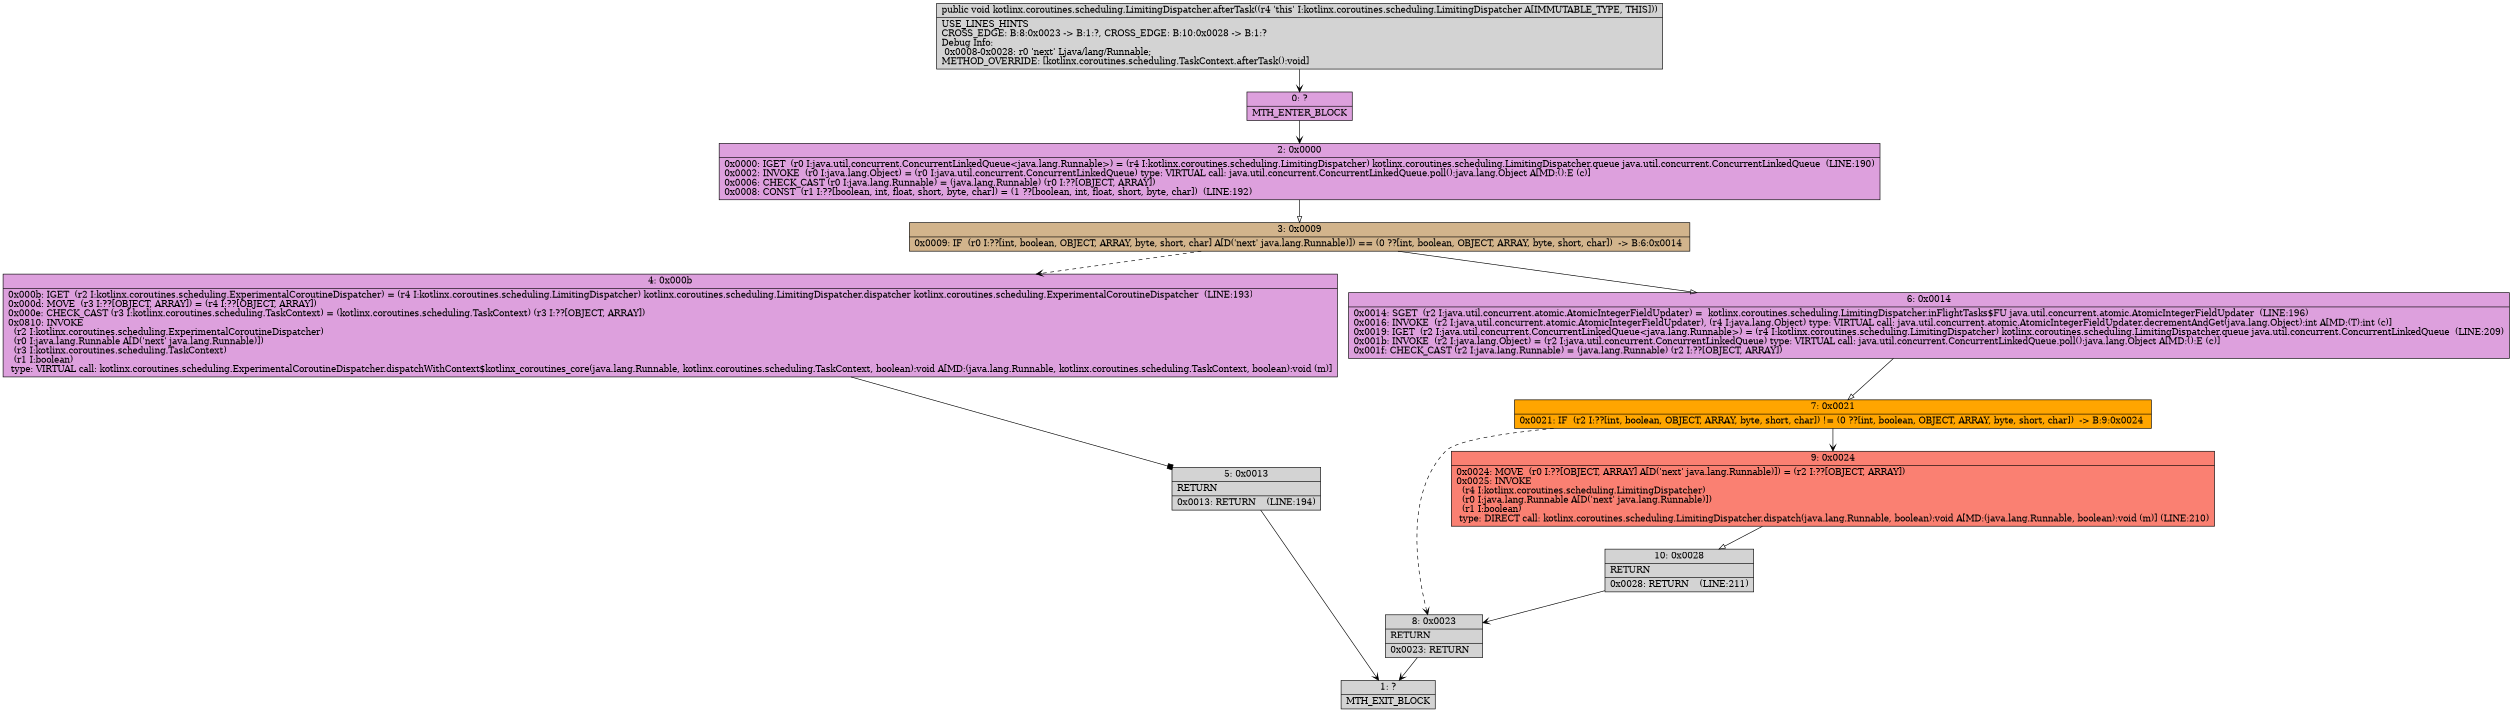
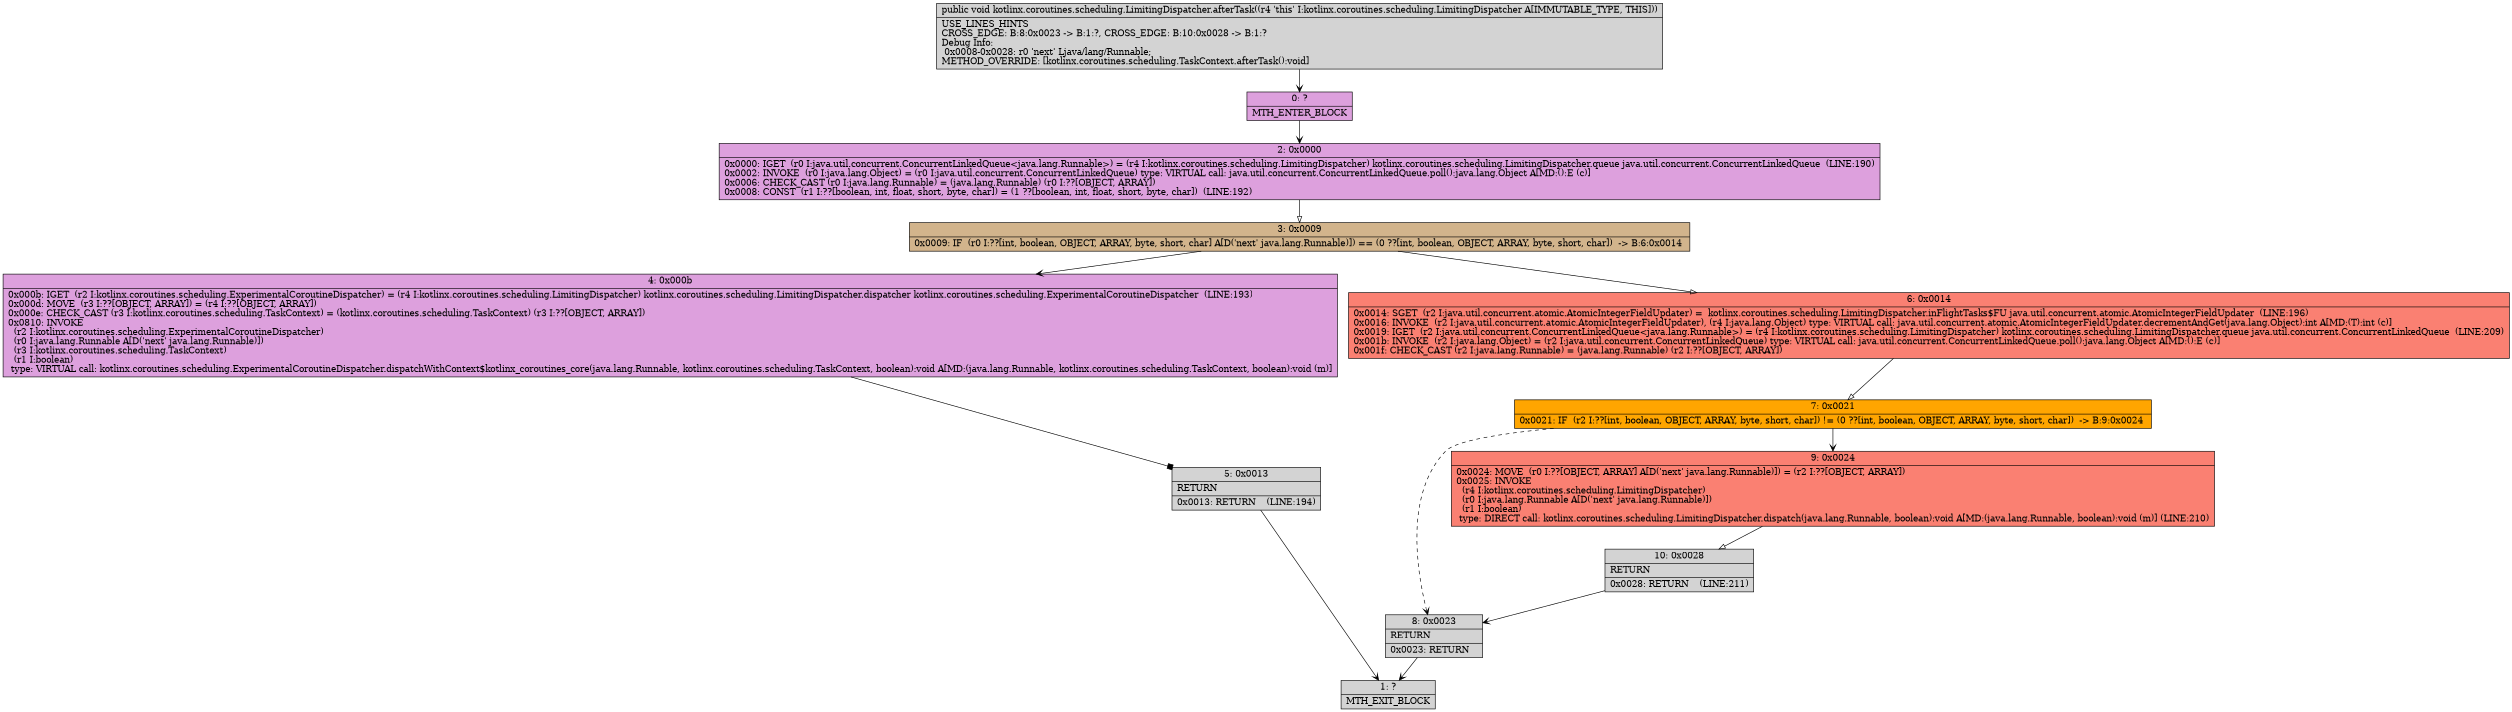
(1122, 262) -> (1122, 262)
(1929, 326) -> (1929, 326)
